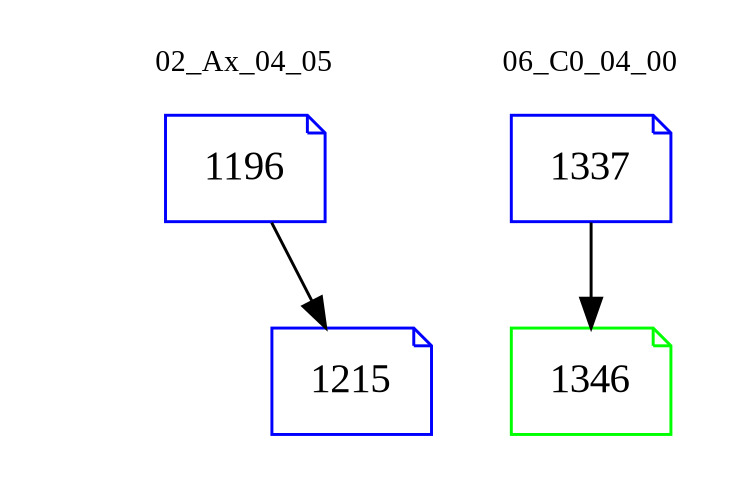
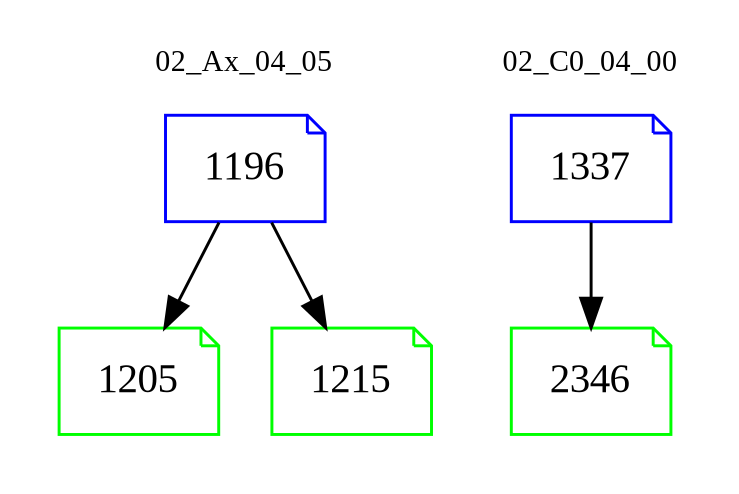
(591, 64) -> (591, 64)
none -> (139, 381)
(352, 381) -> (352, 381)
(591, 381) -> (591, 381)
